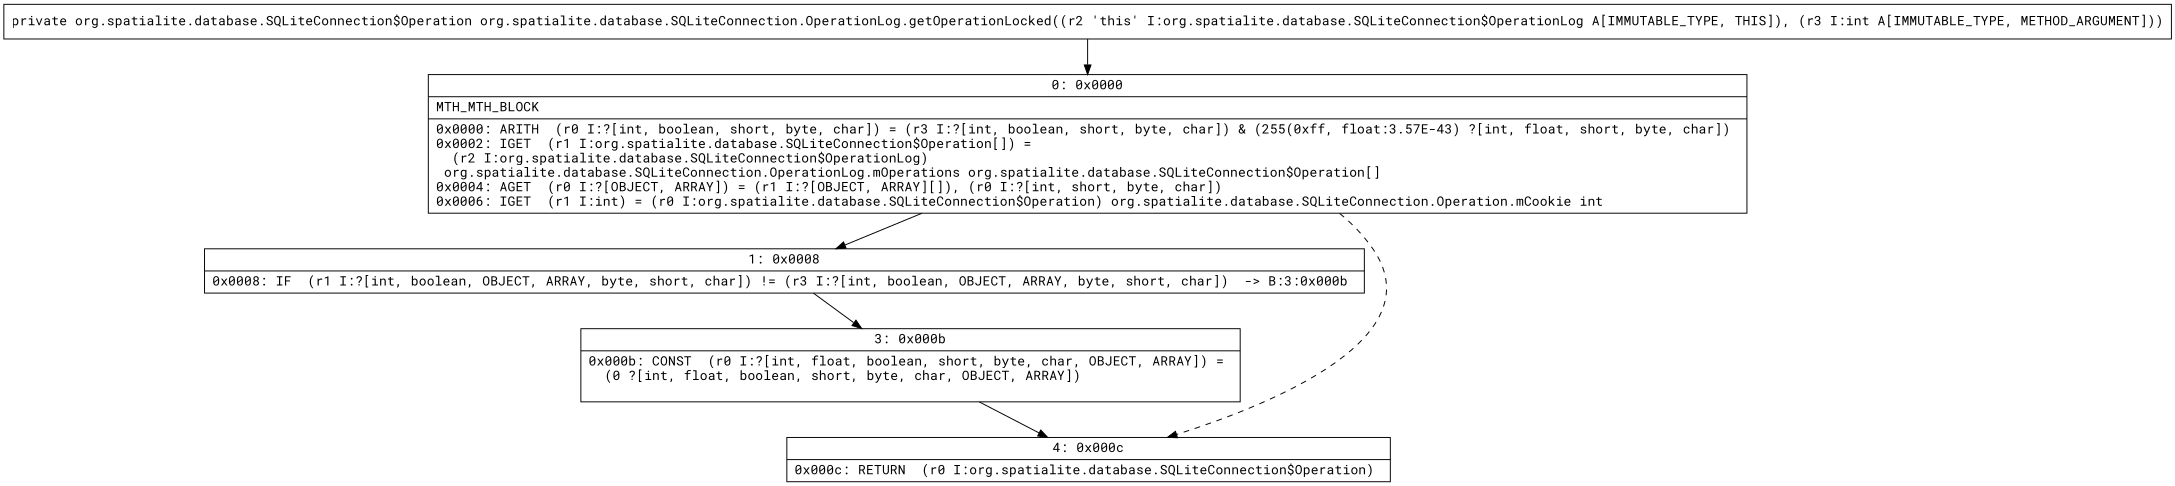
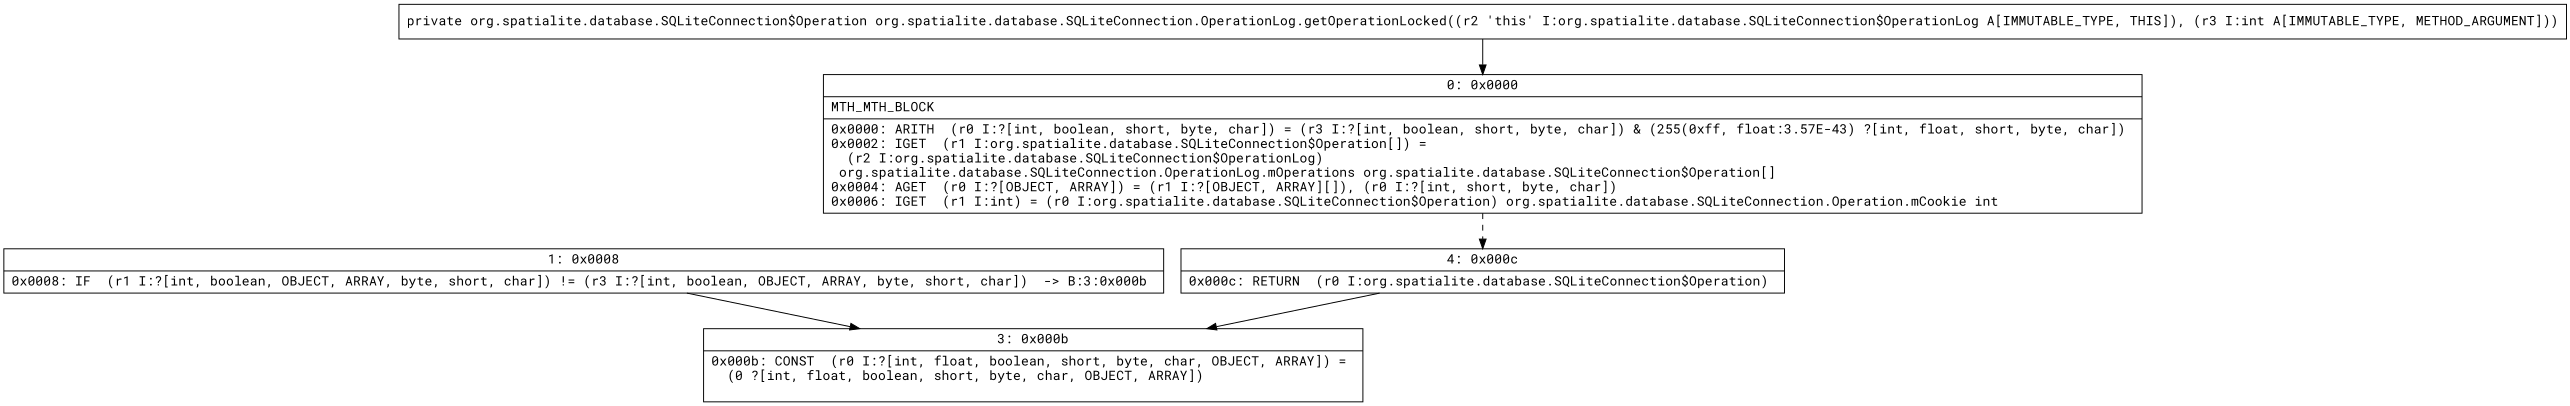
(883, 229) -> none
(1009, 417) -> (1298, 310)
